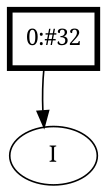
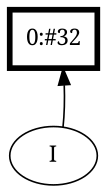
(43, 90) -> (64, 106)
